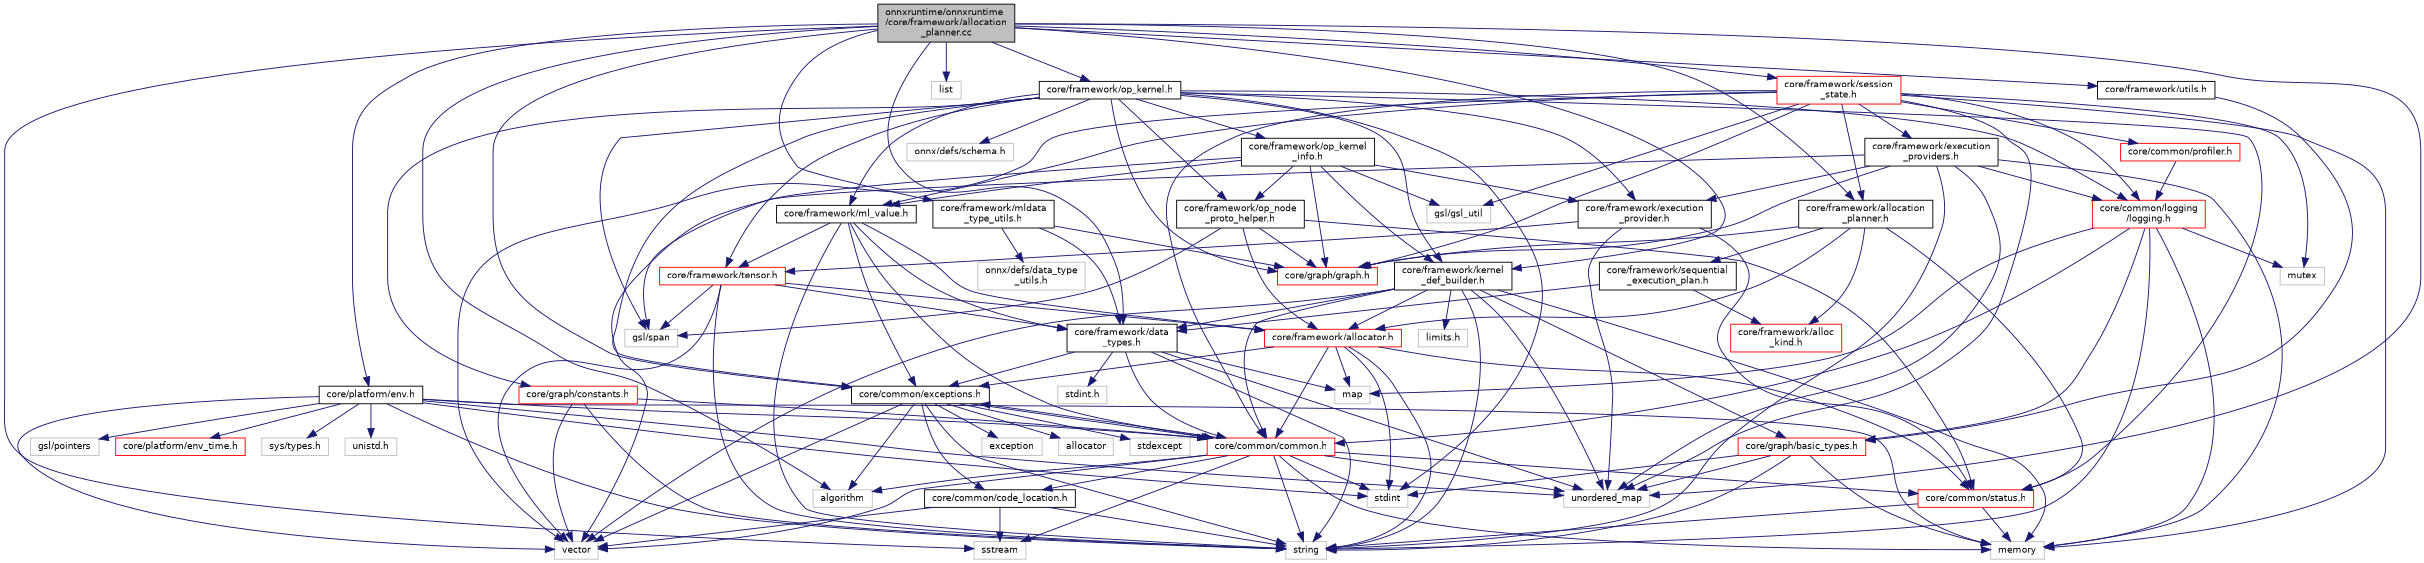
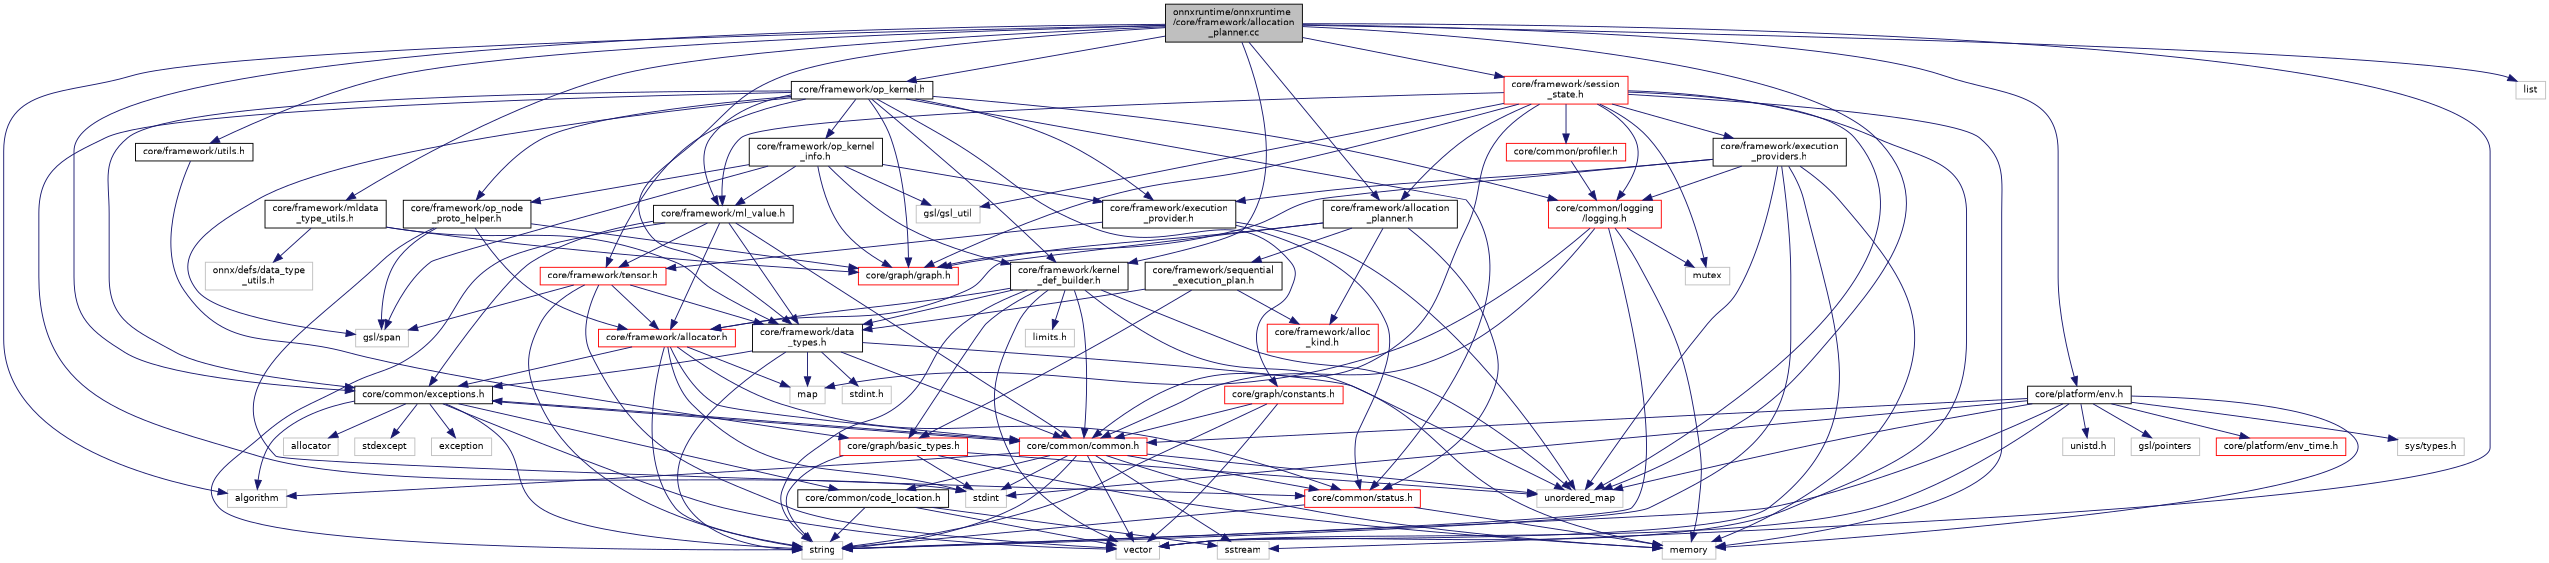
(960, 152) -> none
(2066, 389) -> (1061, 364)
